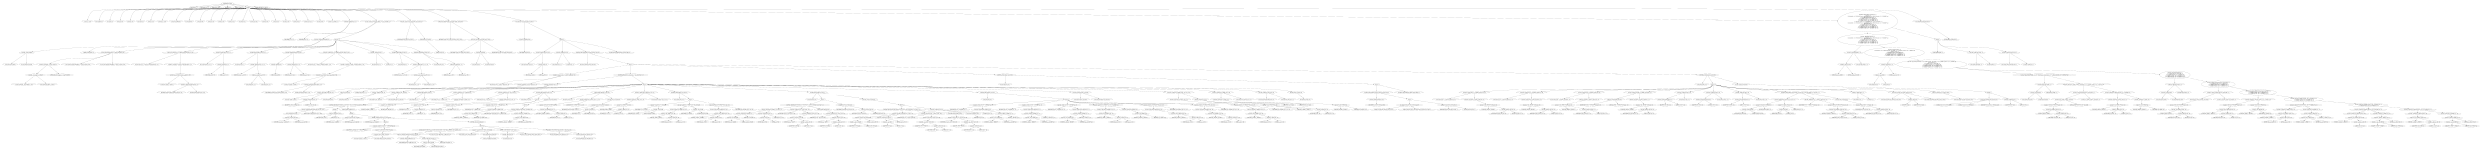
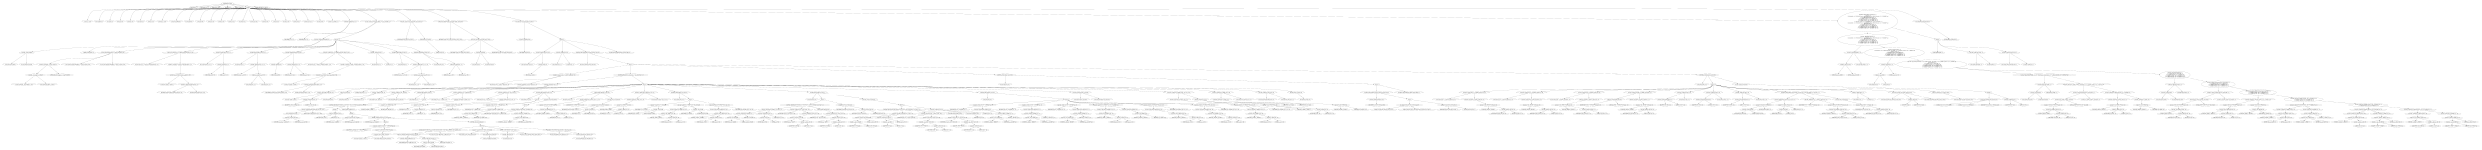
(543, 75) -> none
none -> (2205, 105)
